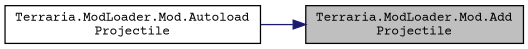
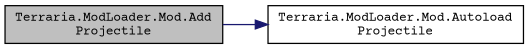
(277, 25) -> (239, 25)
